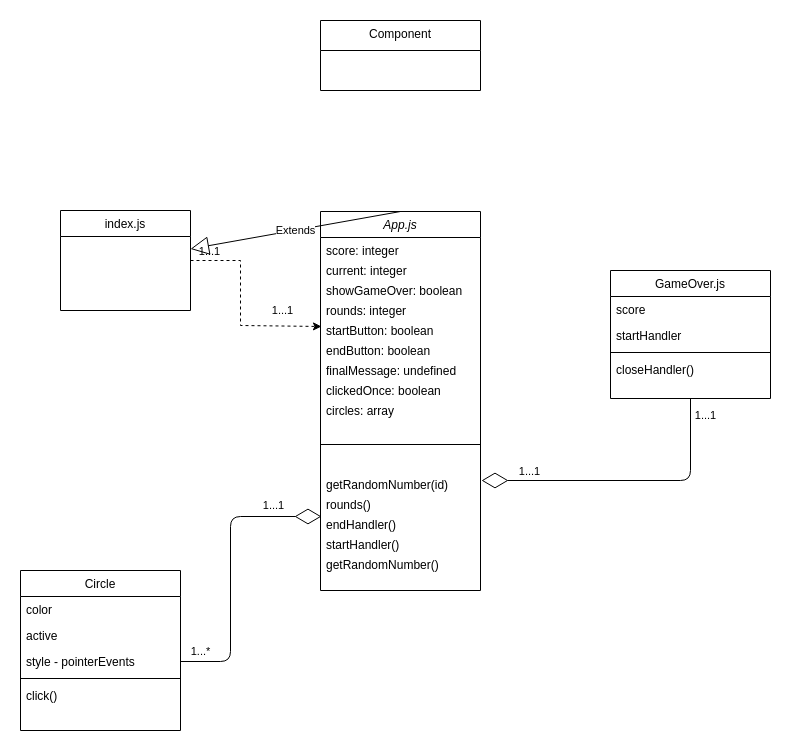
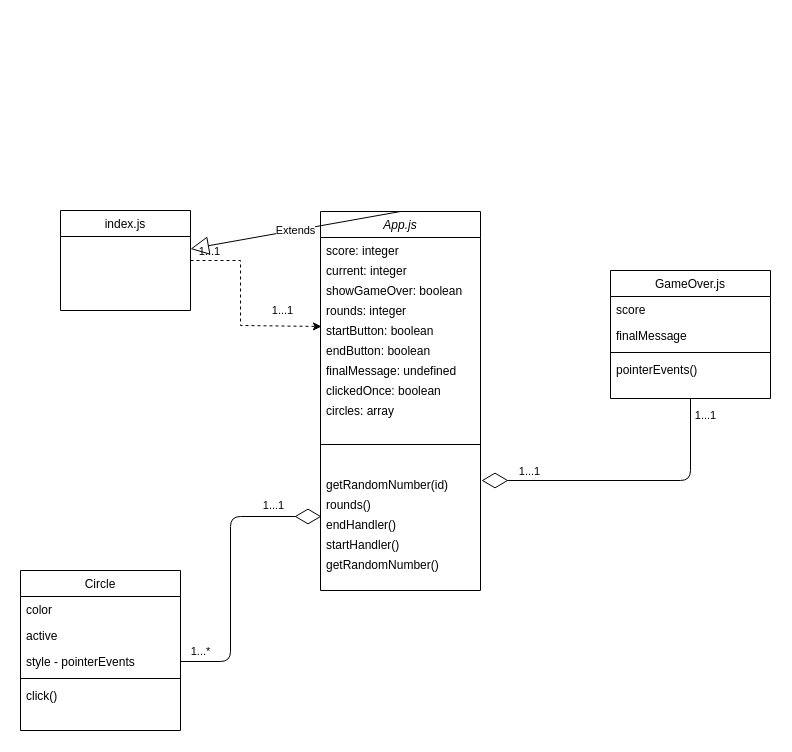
(401, 56) -> none
(655, 336) -> (653, 336)
(660, 370) -> (665, 370)
